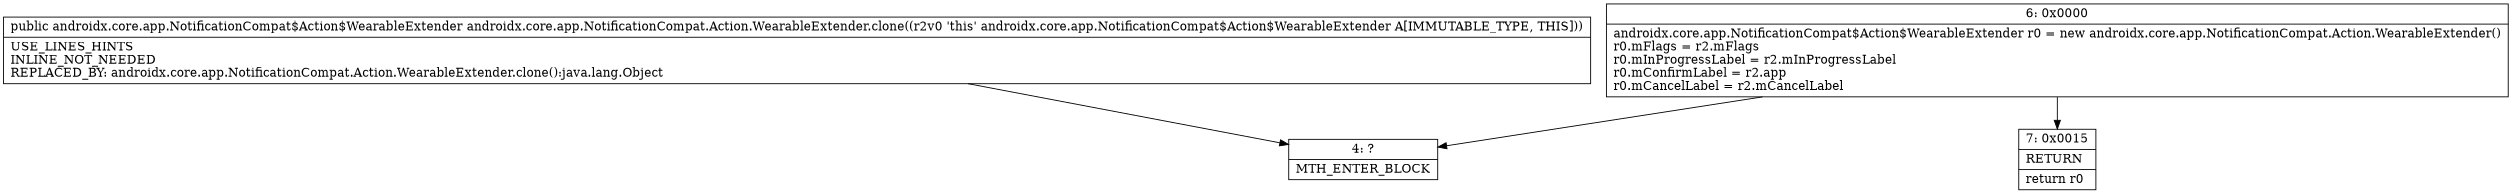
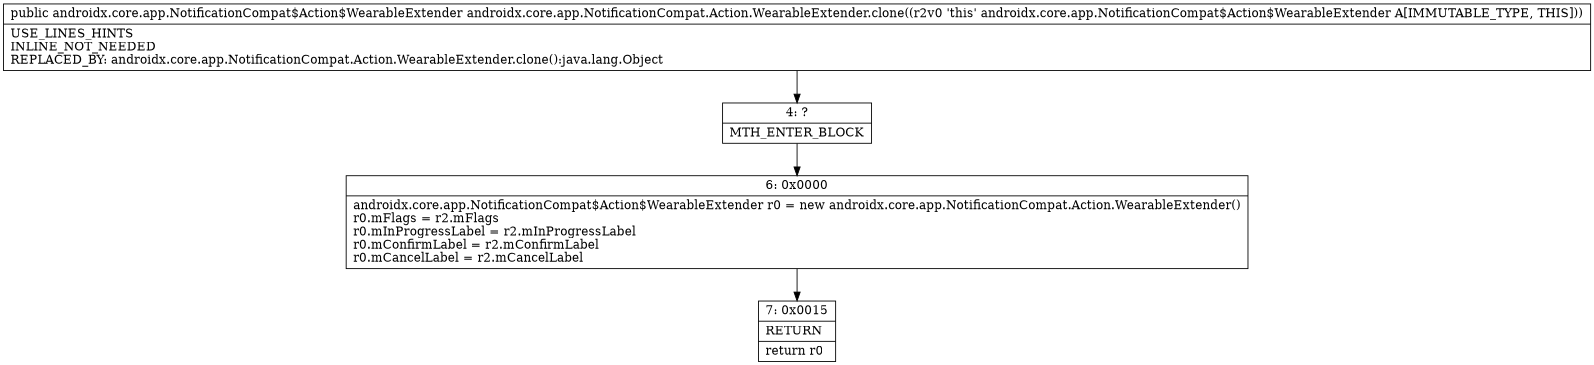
(1700, 73) -> (476, 245)
(1605, 121) -> (797, 155)
